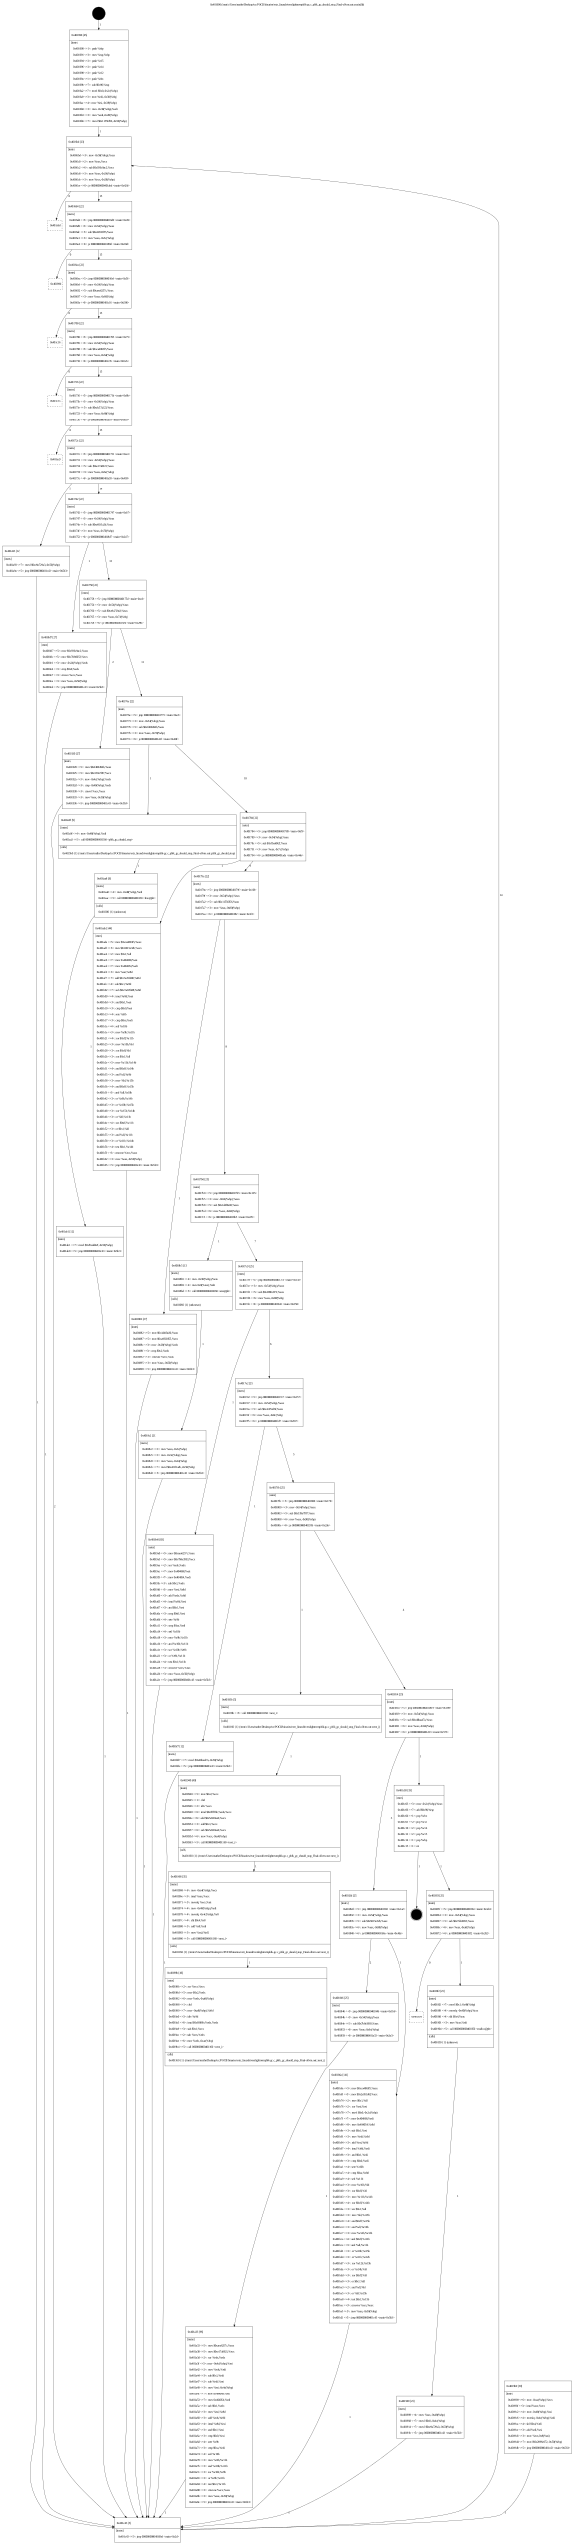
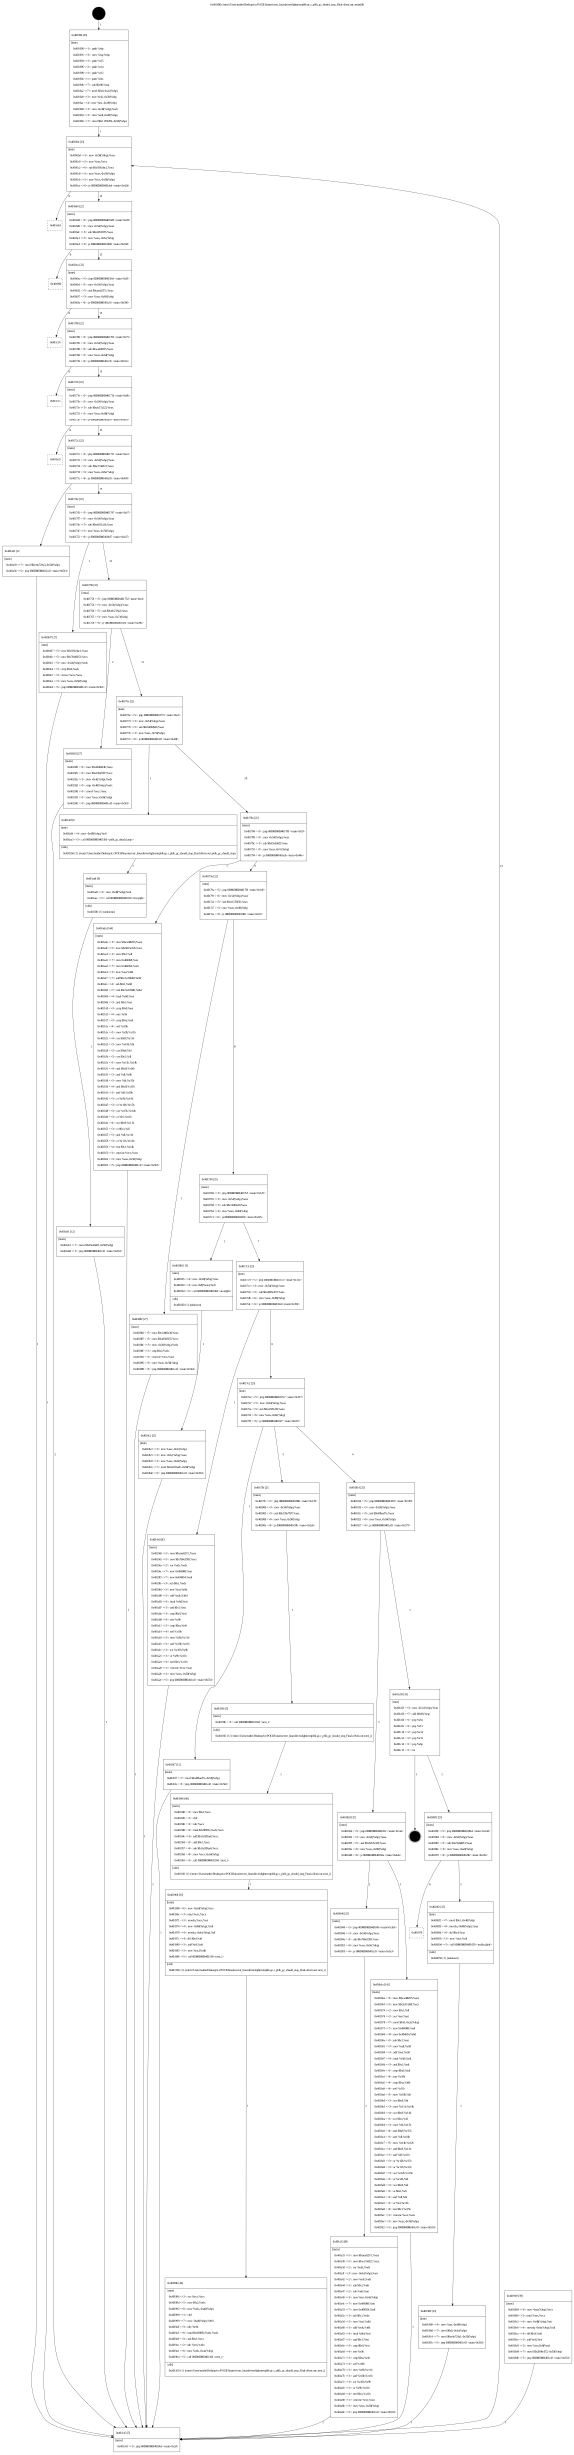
(359, 1609) -> (325, 1454)
